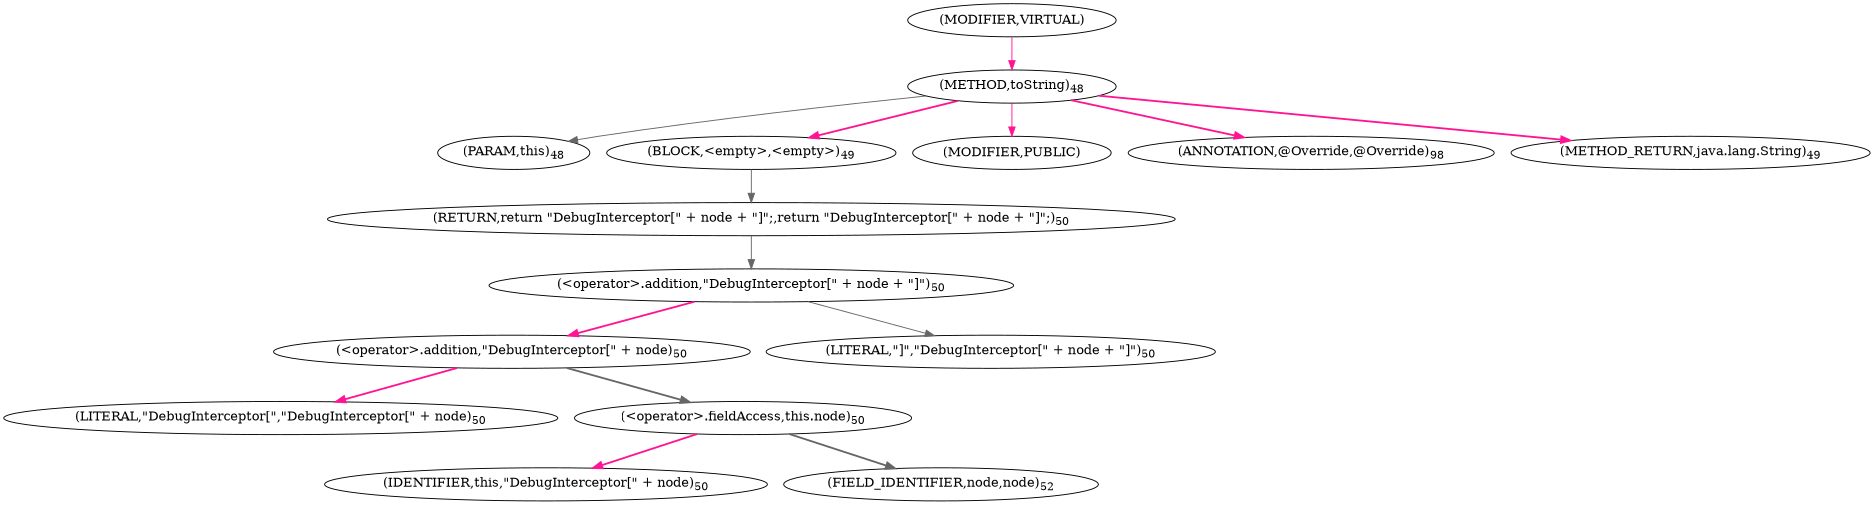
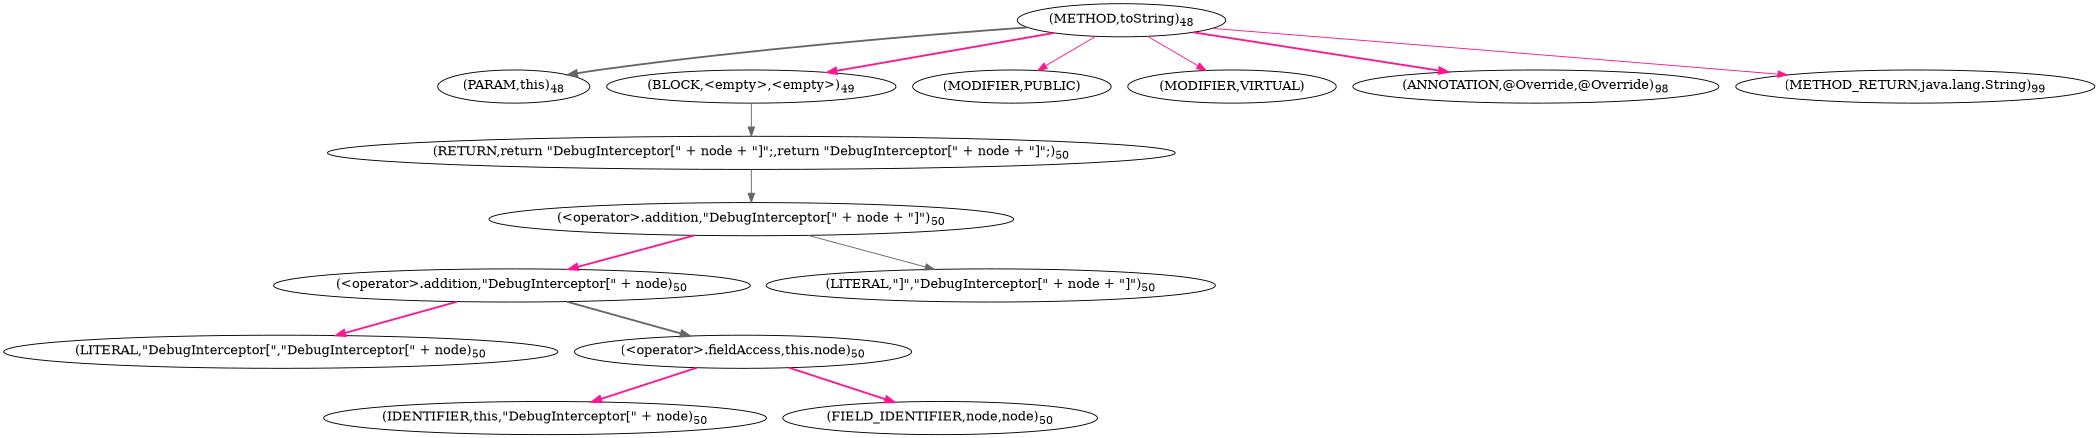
(1012, 49) -> (1173, 51)
(751, 116) -> (802, 46)
(1330, 118) -> (1495, 51)
(1814, 151) -> (2039, 85)
(838, 450) -> (837, 384)
(1047, 483) -> (1046, 417)
